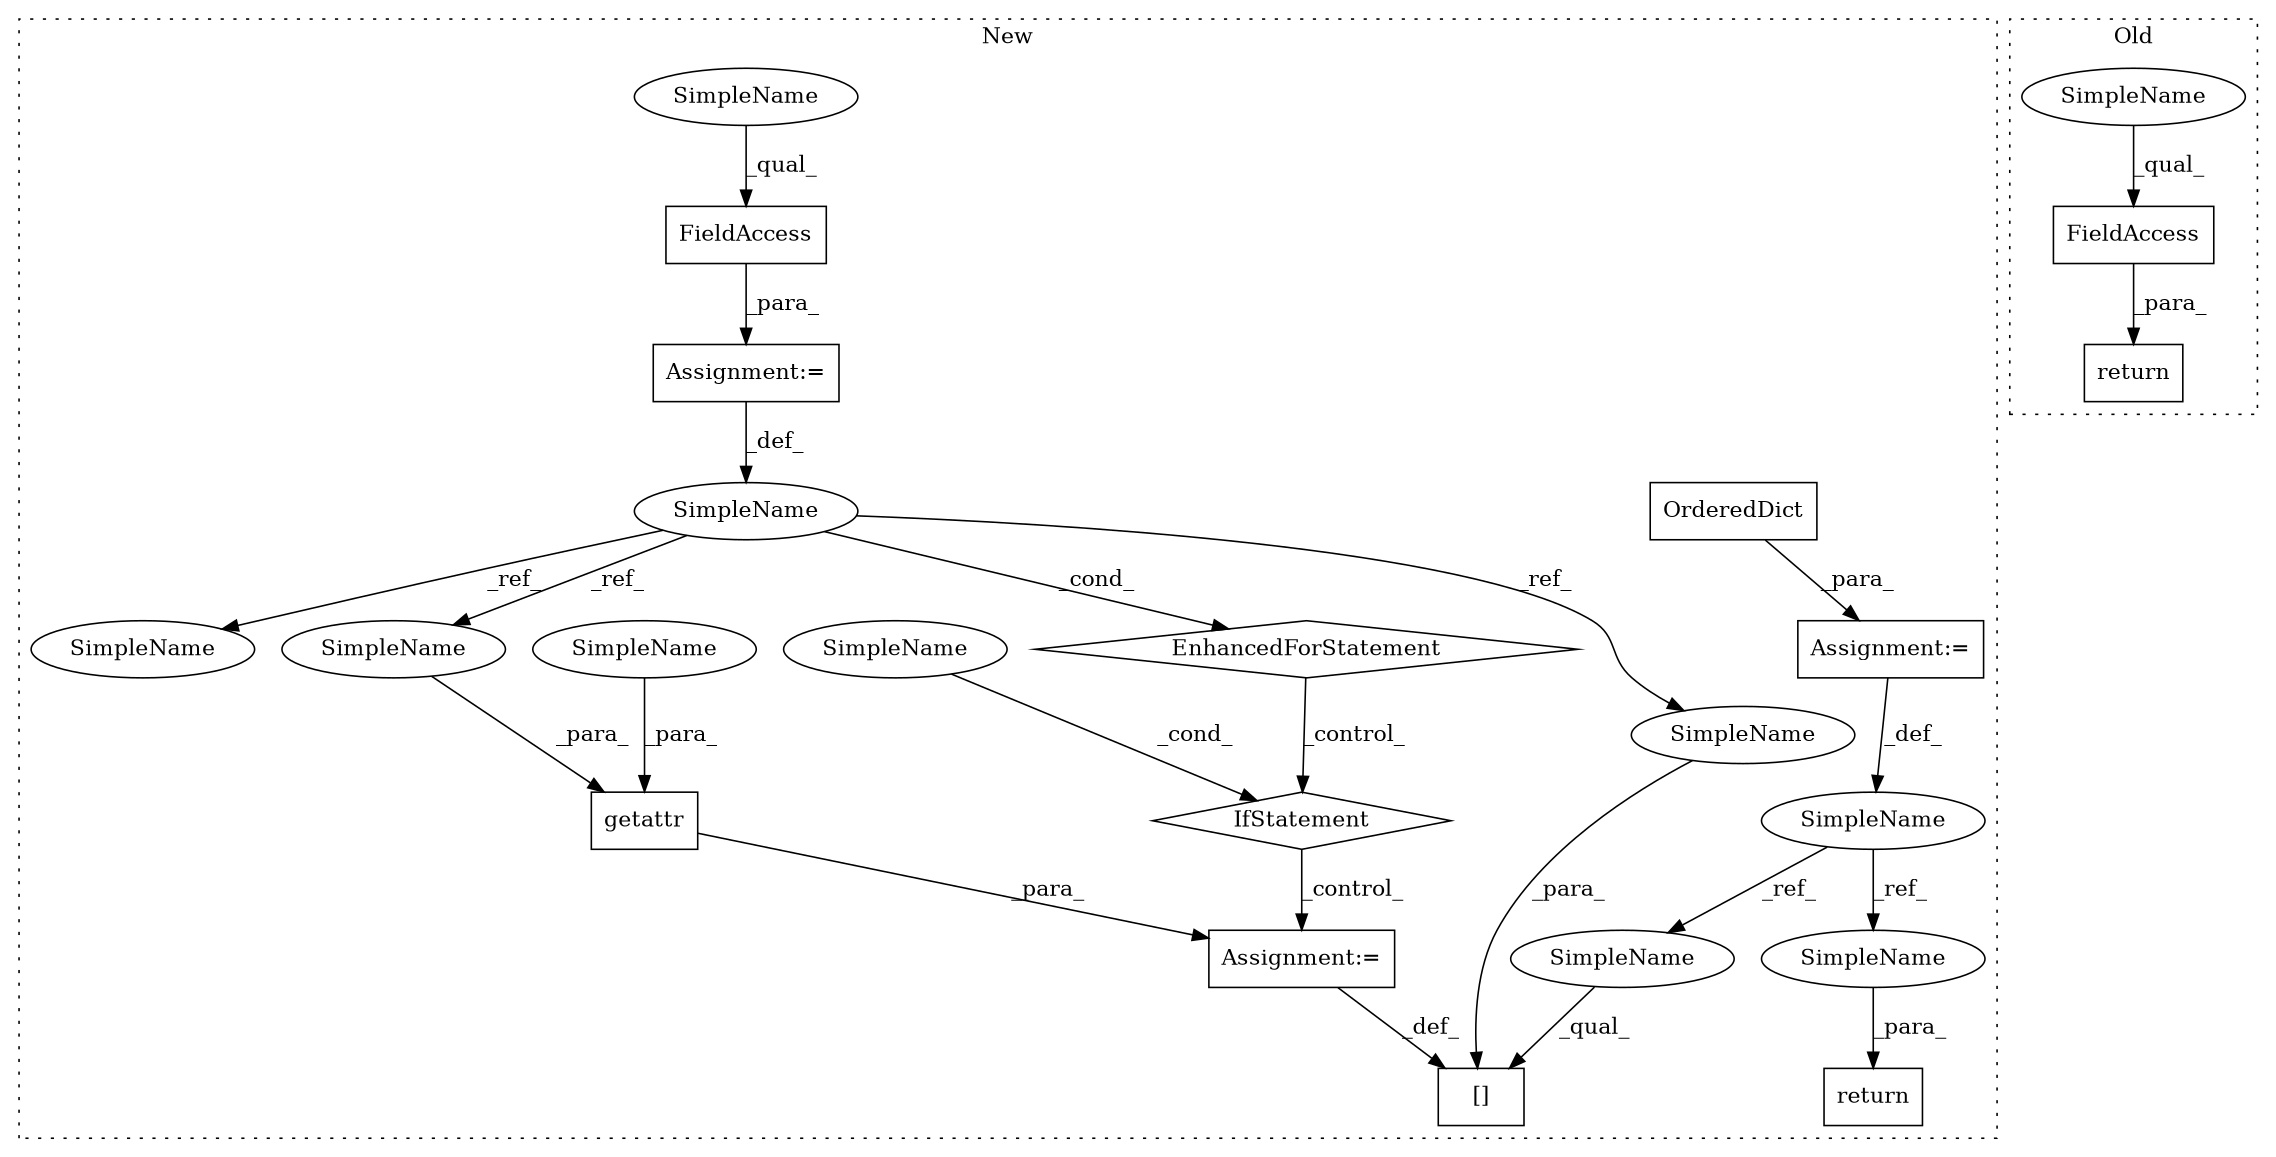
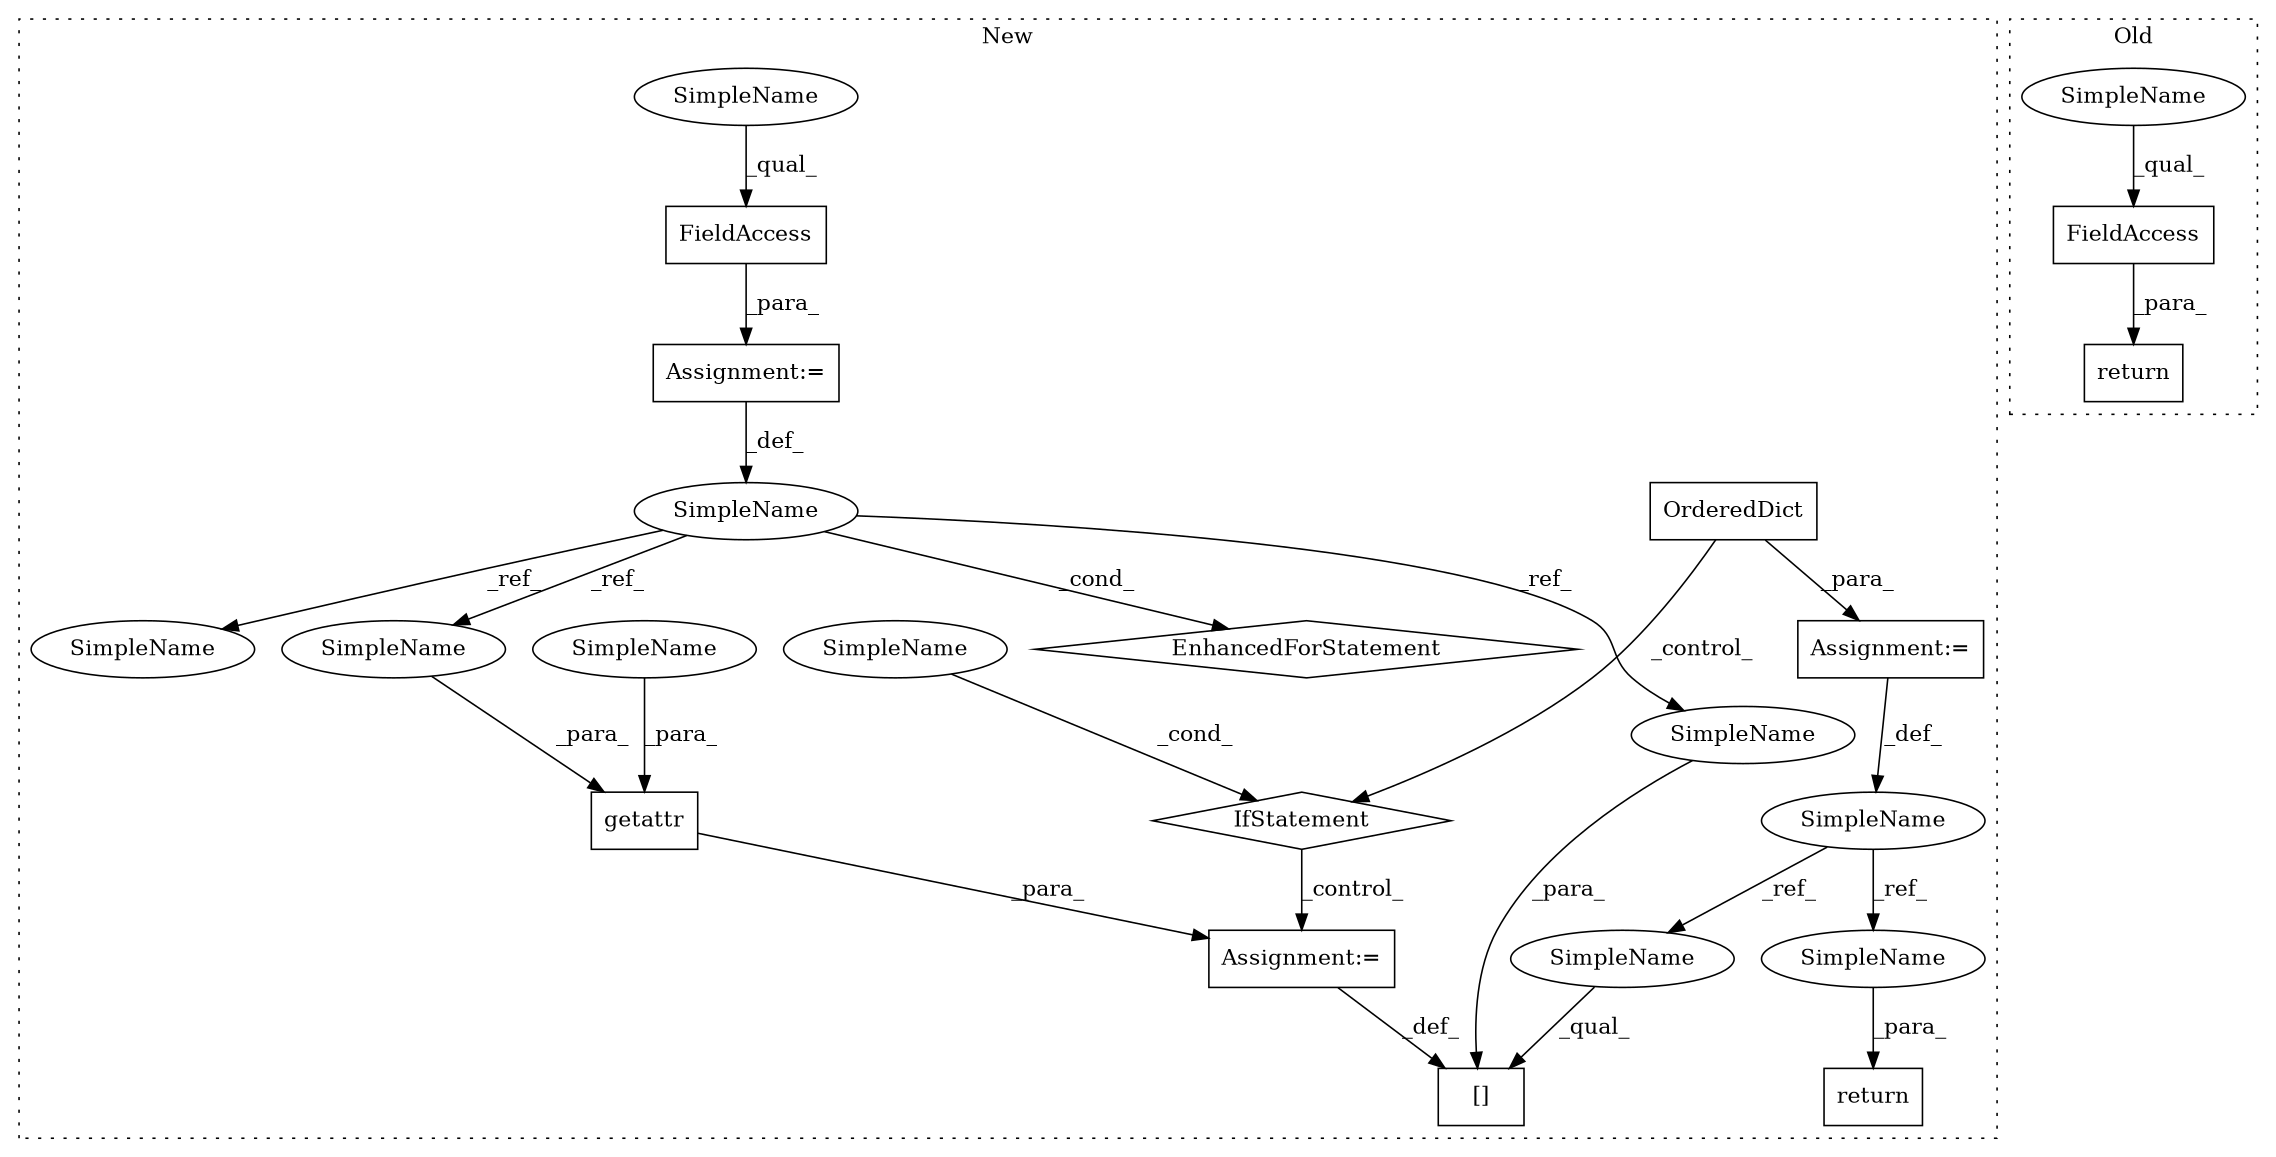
(1304, 727) -> (1564, 698)
